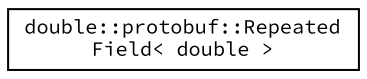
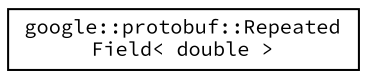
(184, 40) -> (184, 40)
